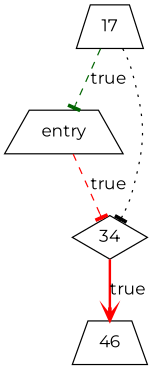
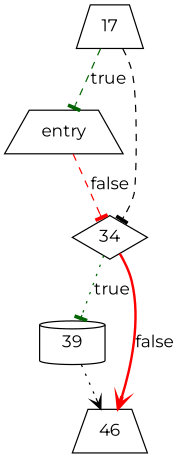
(143, 132) -> (136, 133)
(109, 185) -> (110, 185)
(128, 290) -> (155, 343)
none -> (72, 343)
